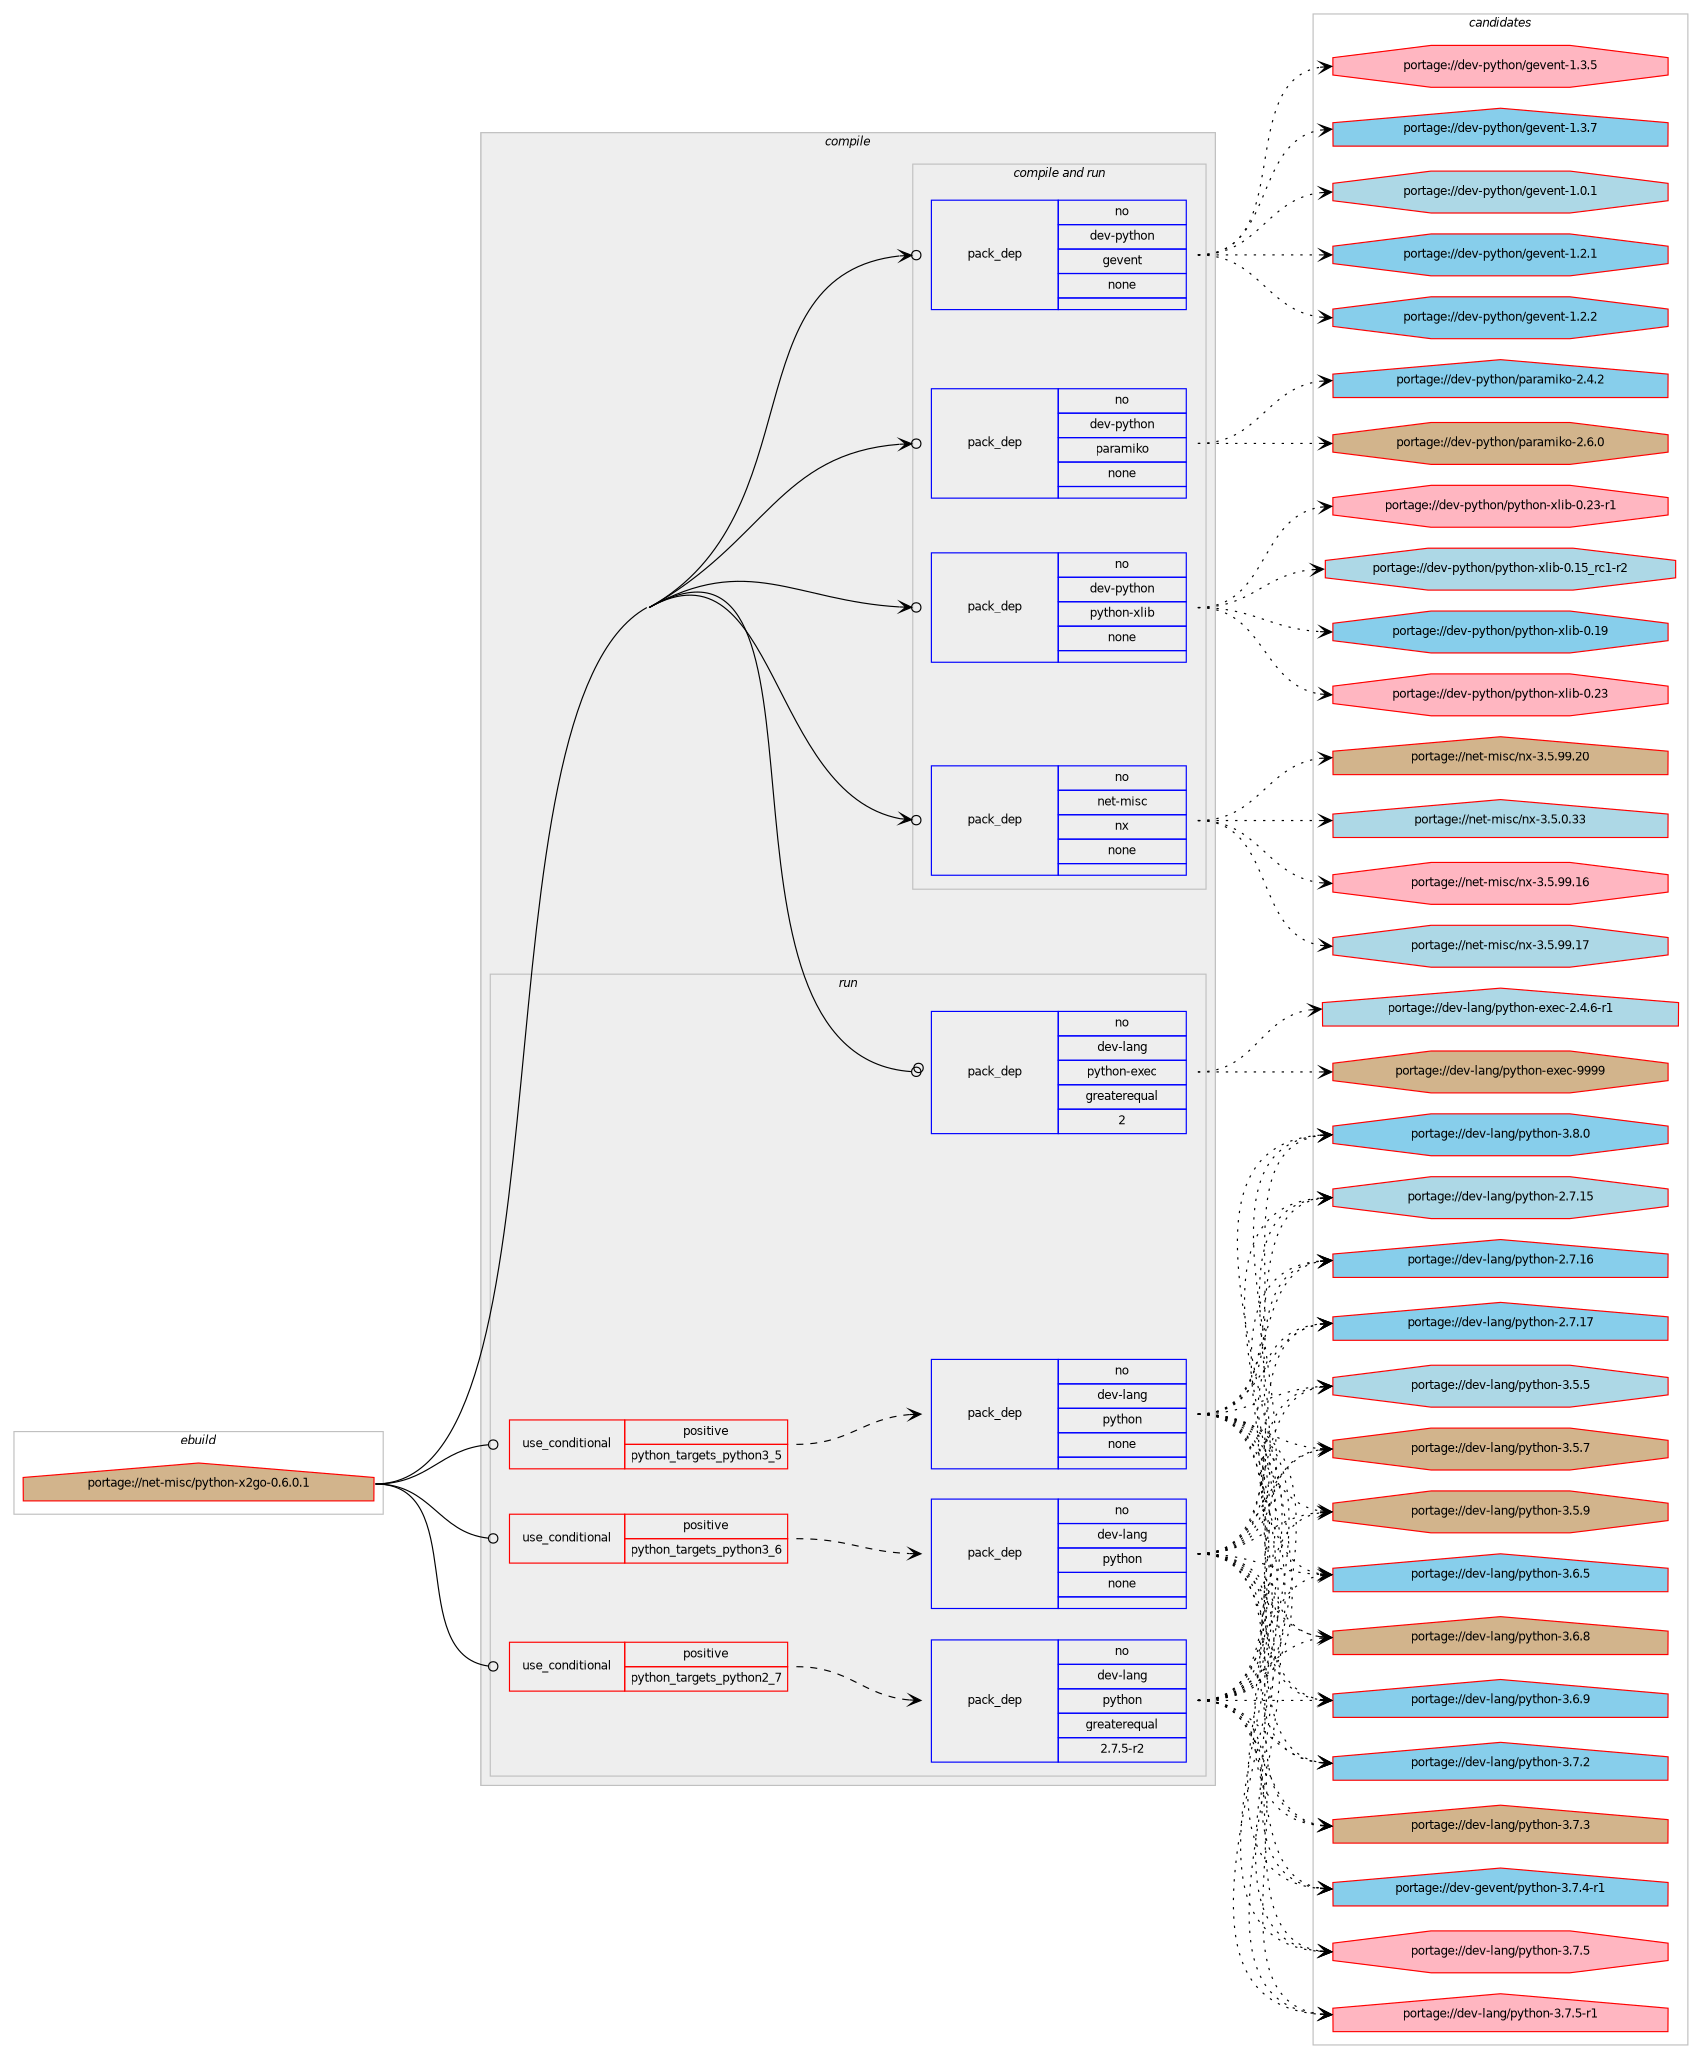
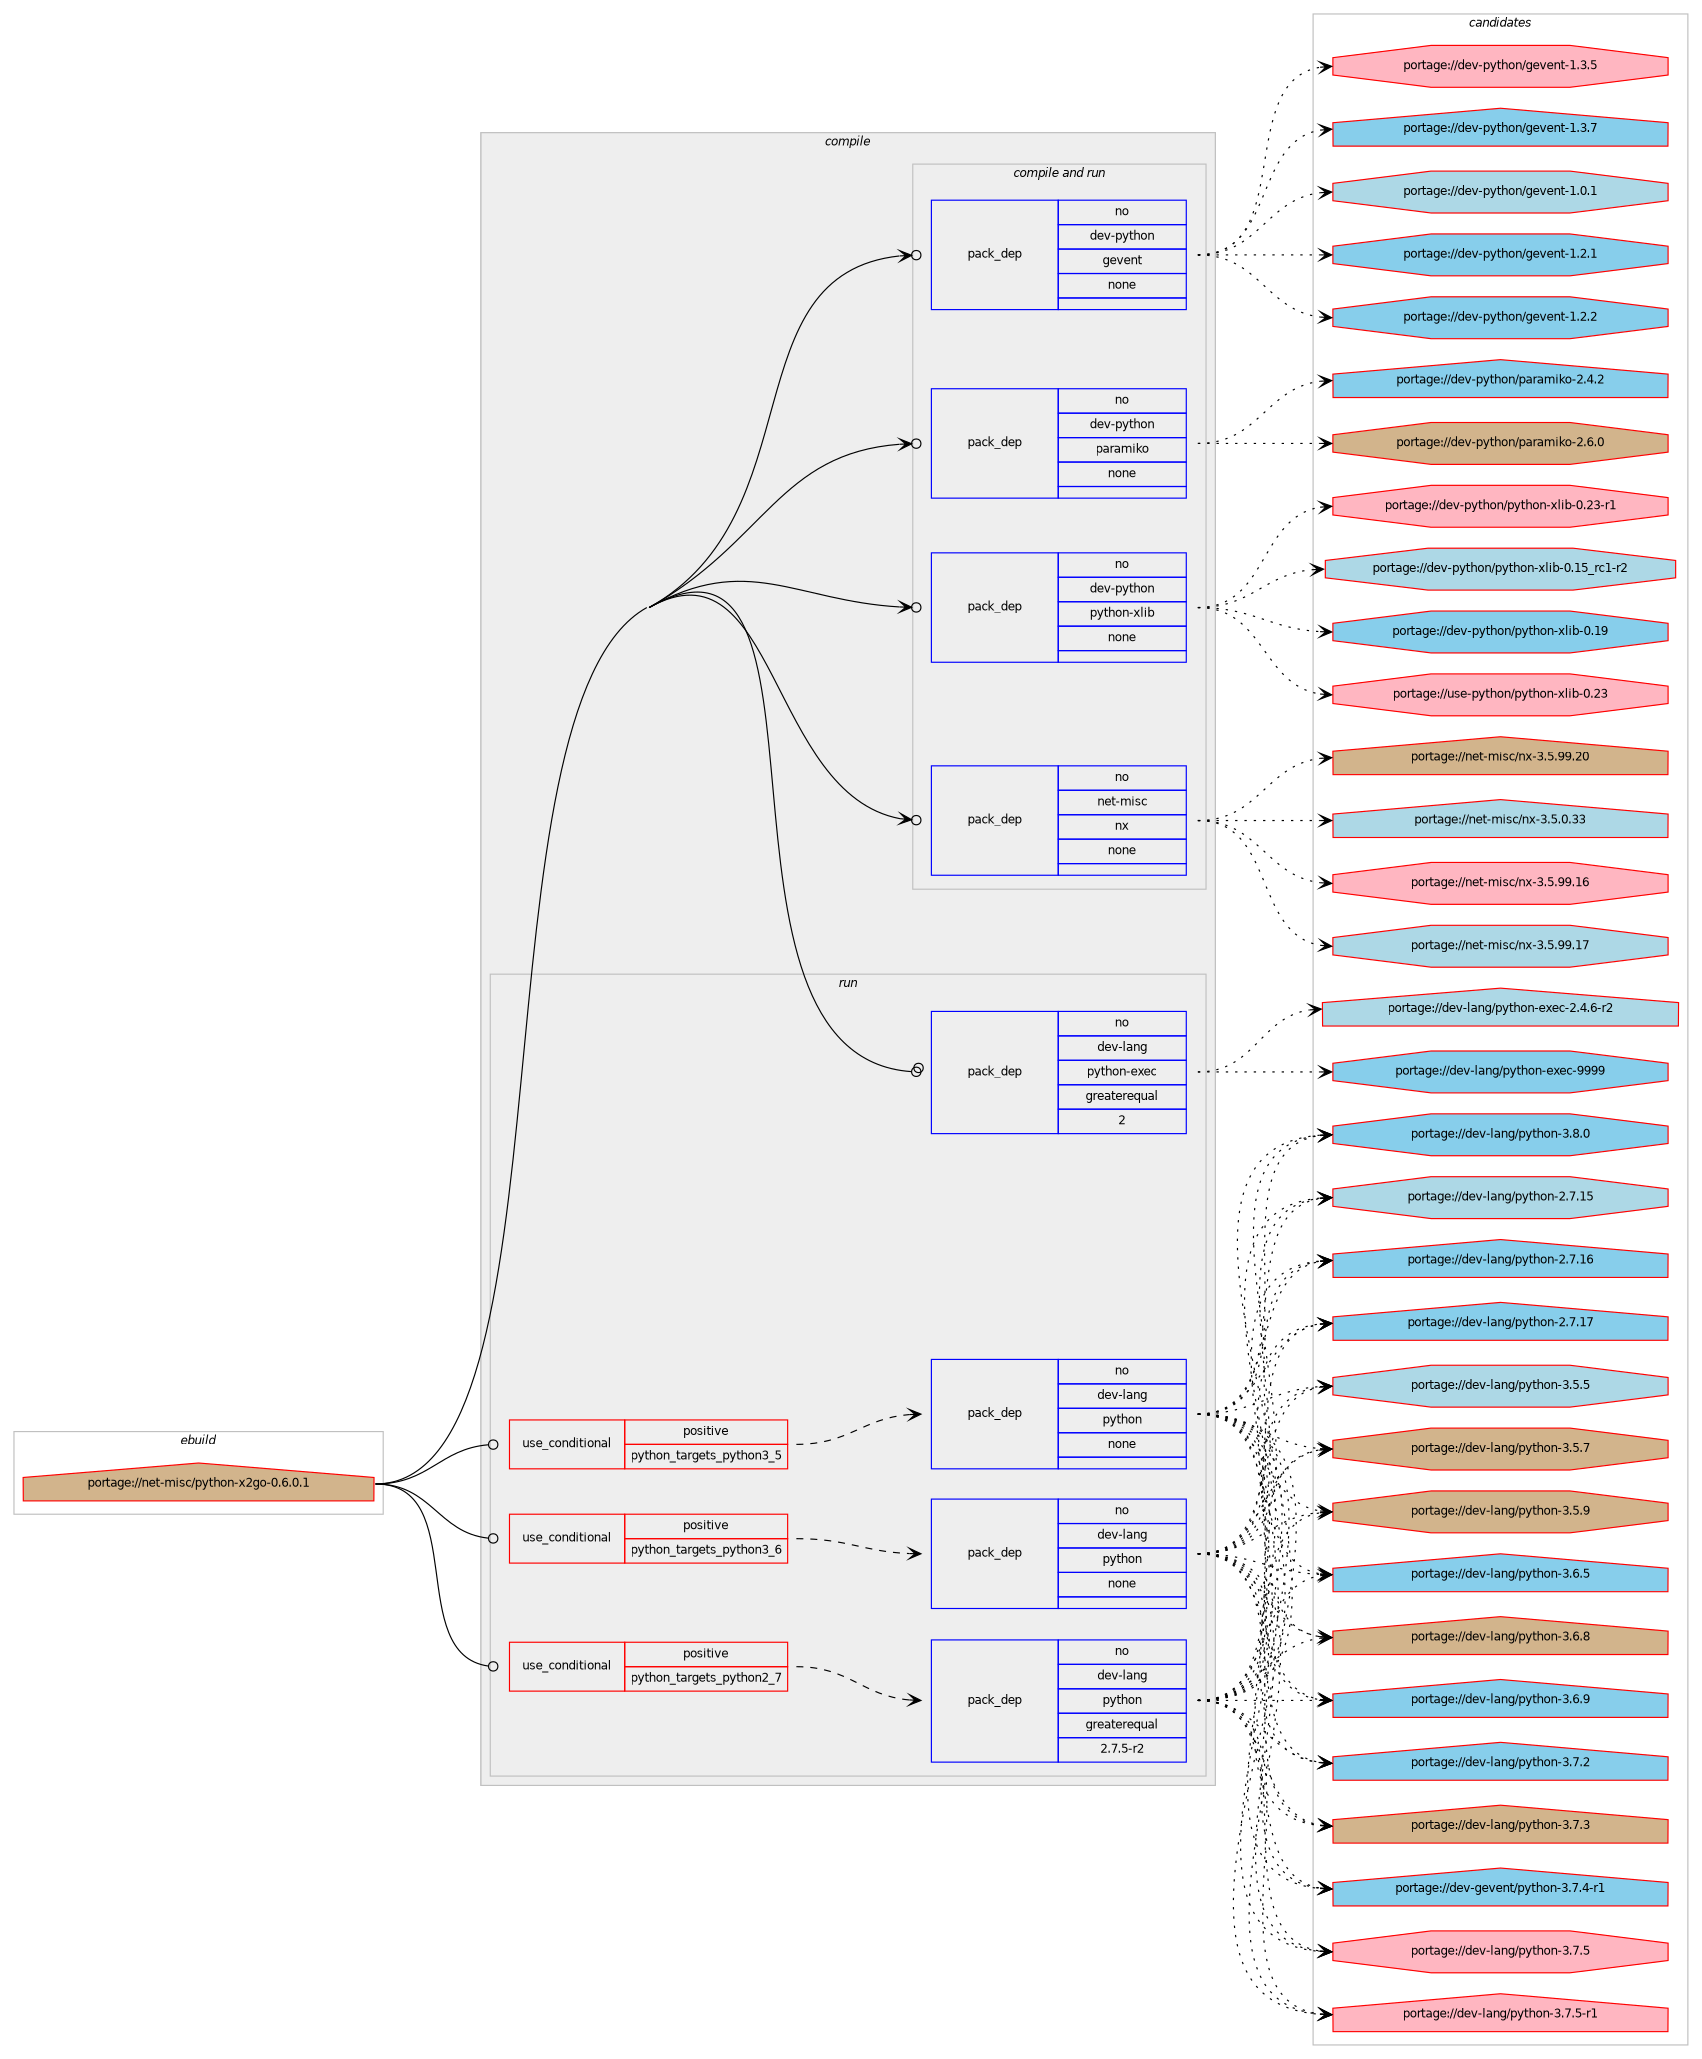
(1500, 695) -> (1500, 695)
(1500, 1009) -> (1500, 1009)
(1500, 1072) -> (1500, 1072)
